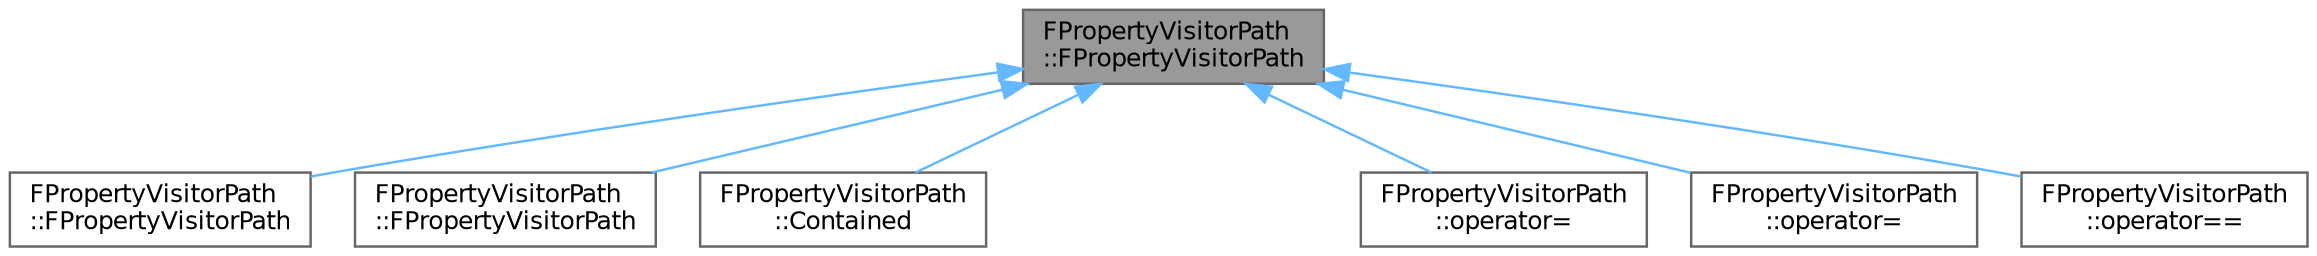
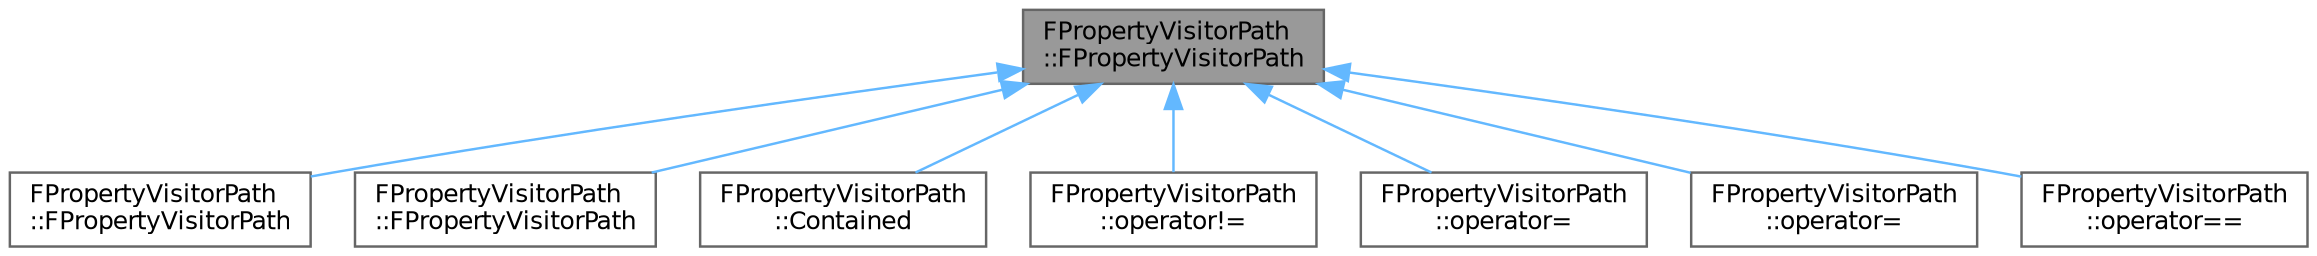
none -> (1173, 210)
